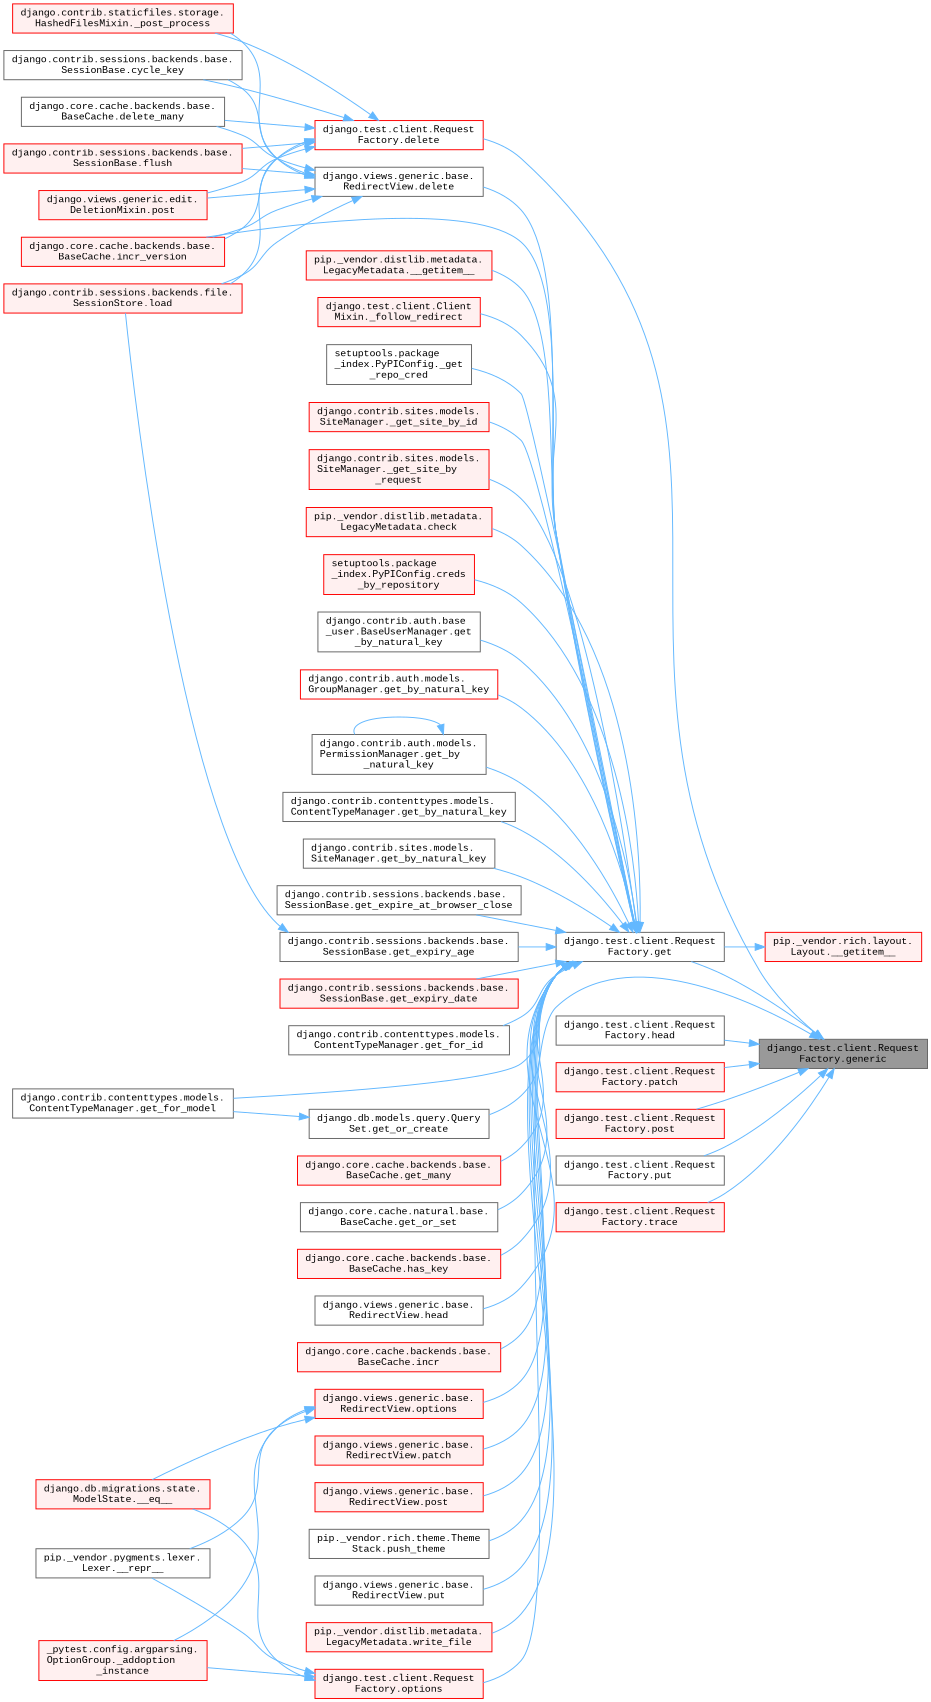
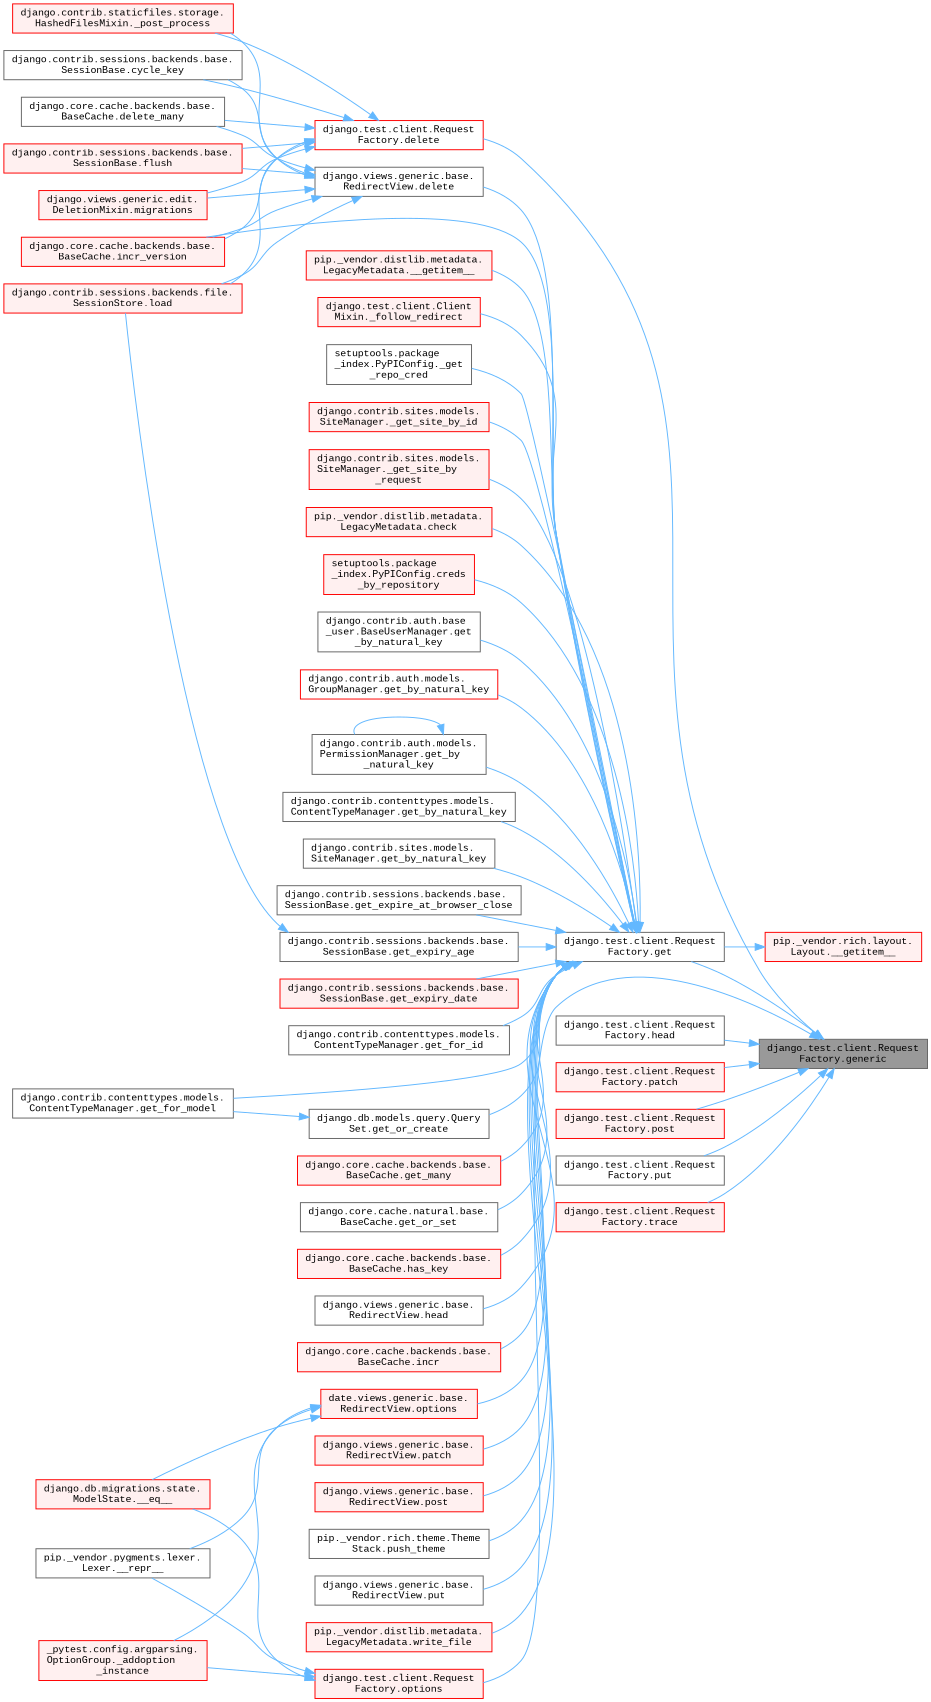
(123, 205) -> (123, 205)
(399, 1404) -> (399, 1404)
